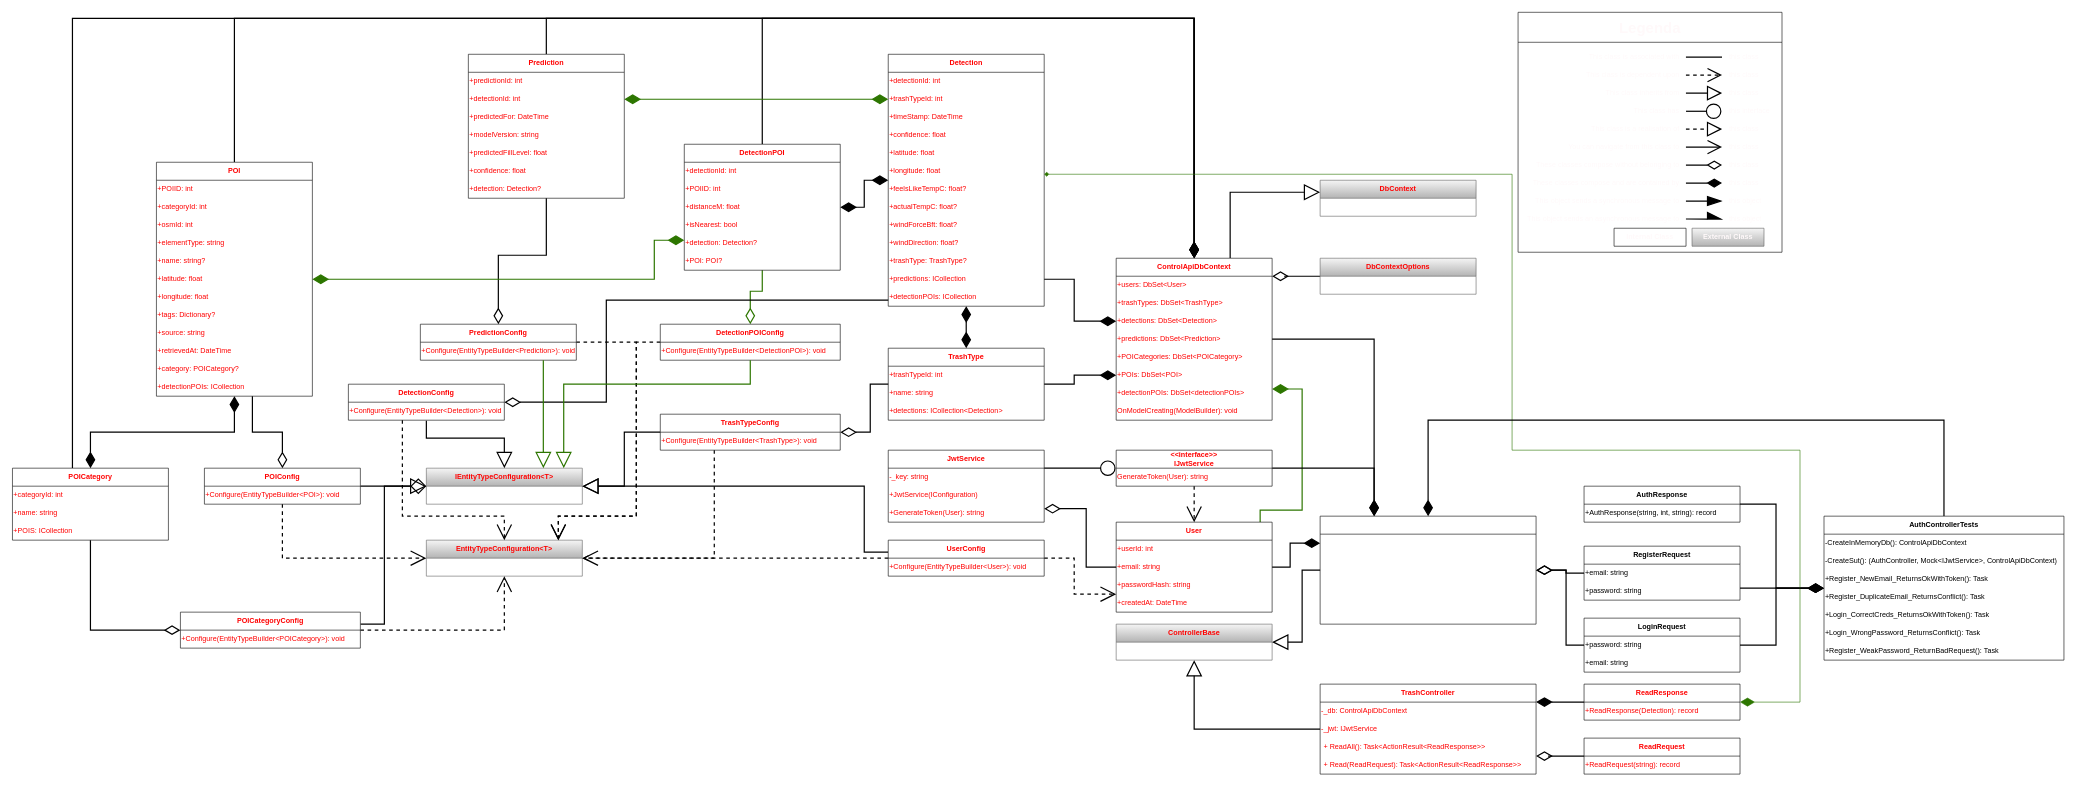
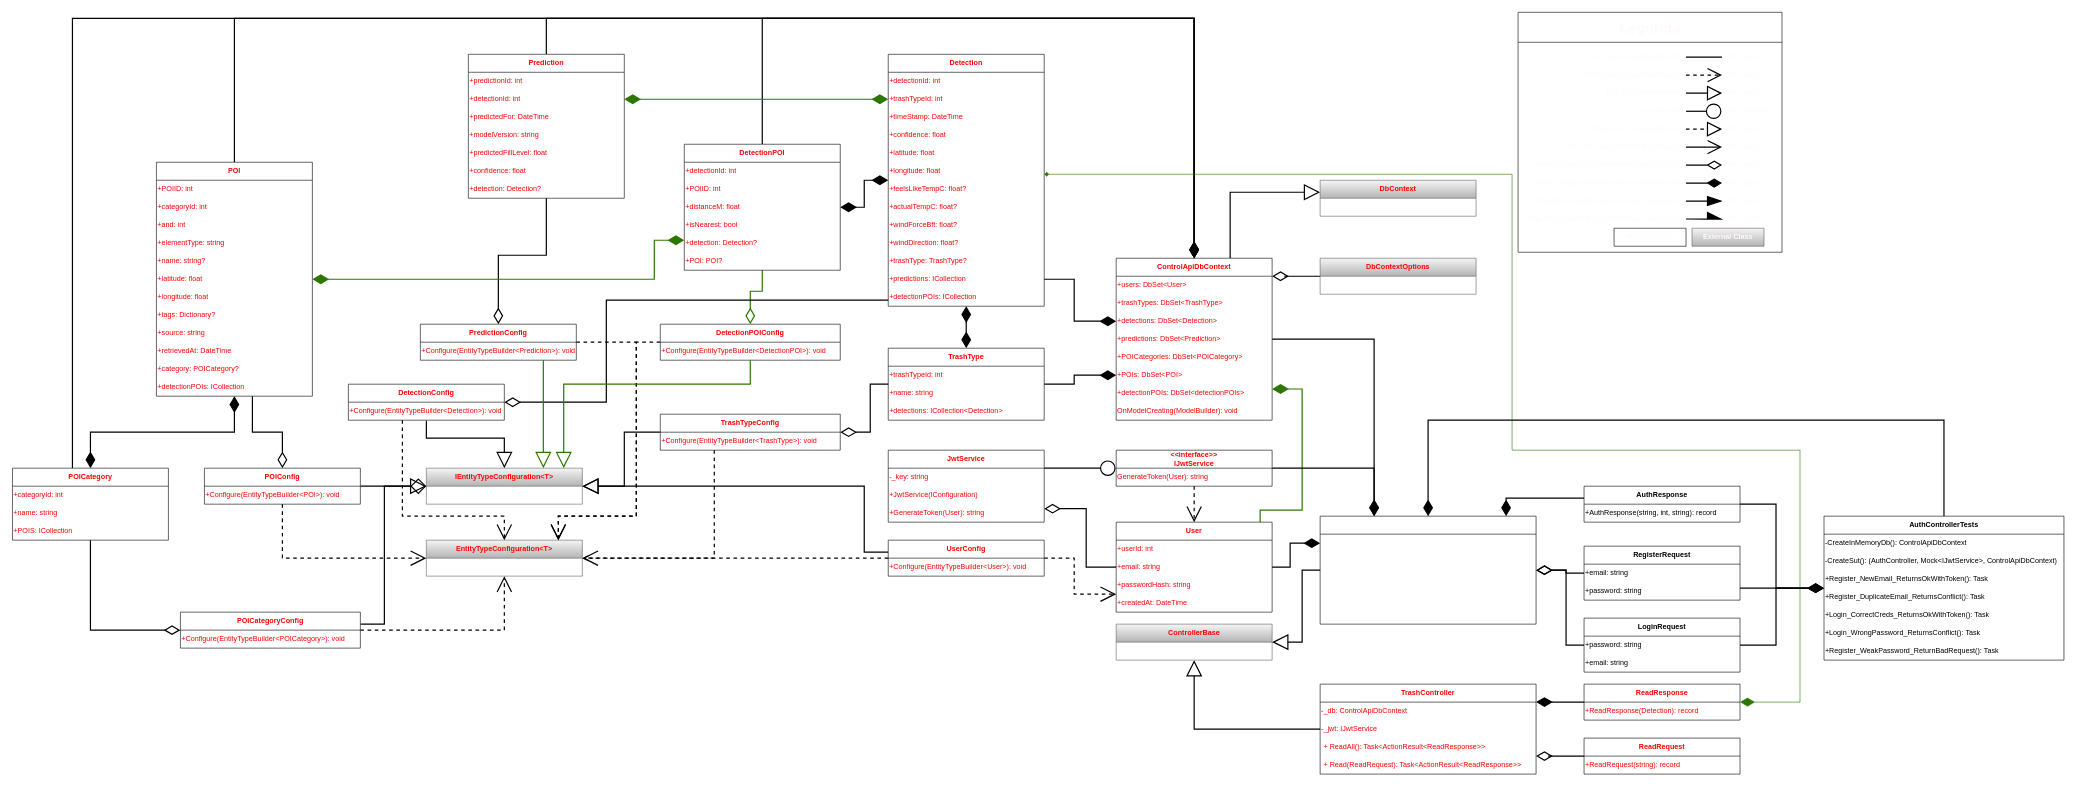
(177, 225) -> (173, 225)
none -> (1544, 498)
